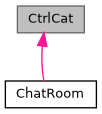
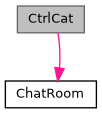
(42, 64) -> (60, 50)
